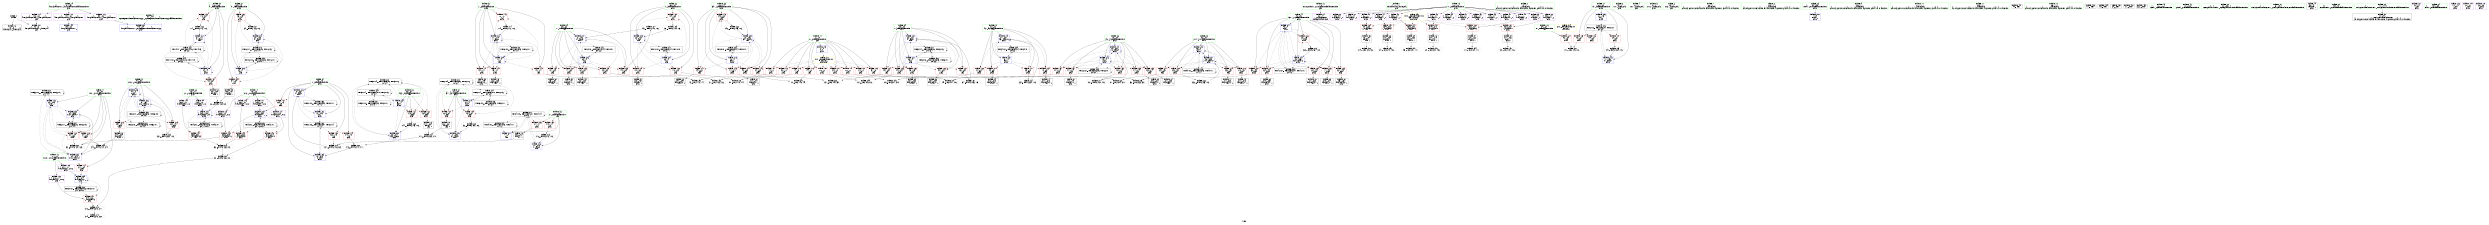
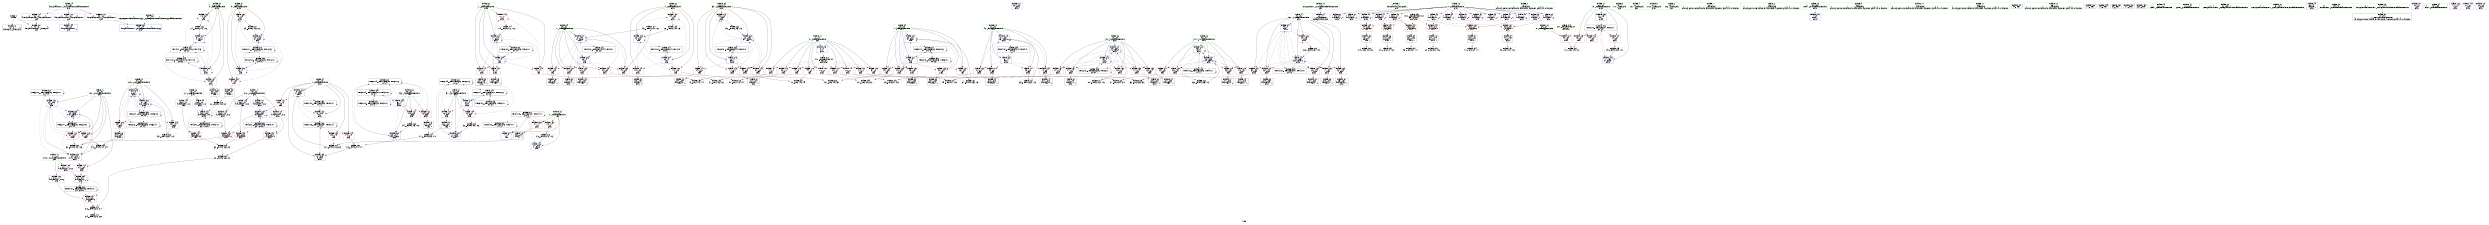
none -> (1017, 6)
